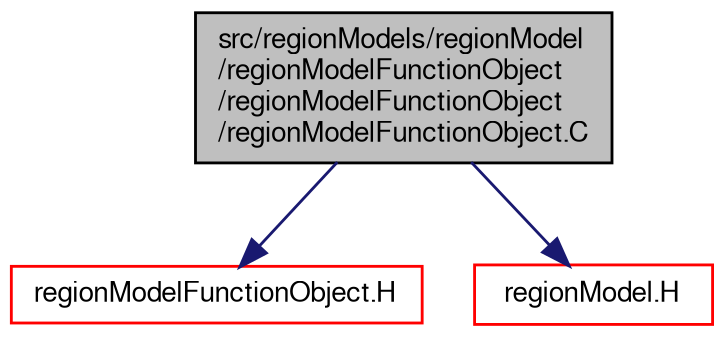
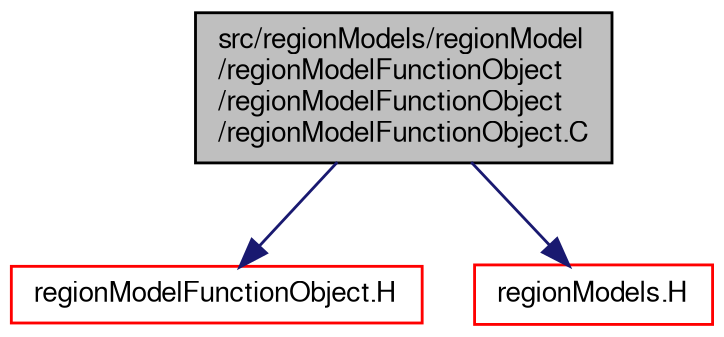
(594, 295) -> (594, 295)
